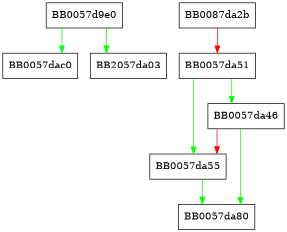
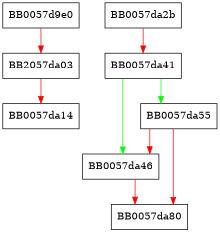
(217, 15) -> (143, 15)
(106, 37) -> (41, 37)
(40, 66) -> none
(217, 66) -> (143, 66)
none -> (41, 116)
(217, 138) -> (150, 138)
(240, 163) -> (135, 188)
(202, 188) -> (173, 163)
